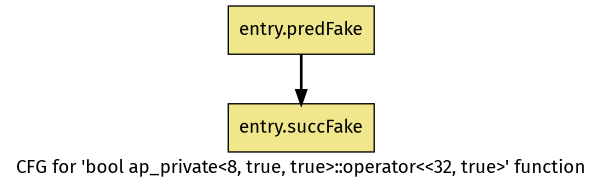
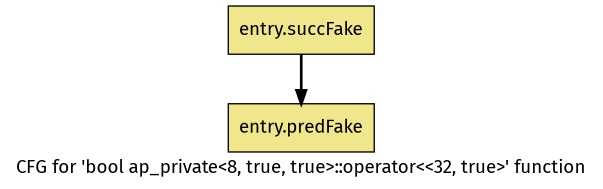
(301, 72) -> (301, 72)
